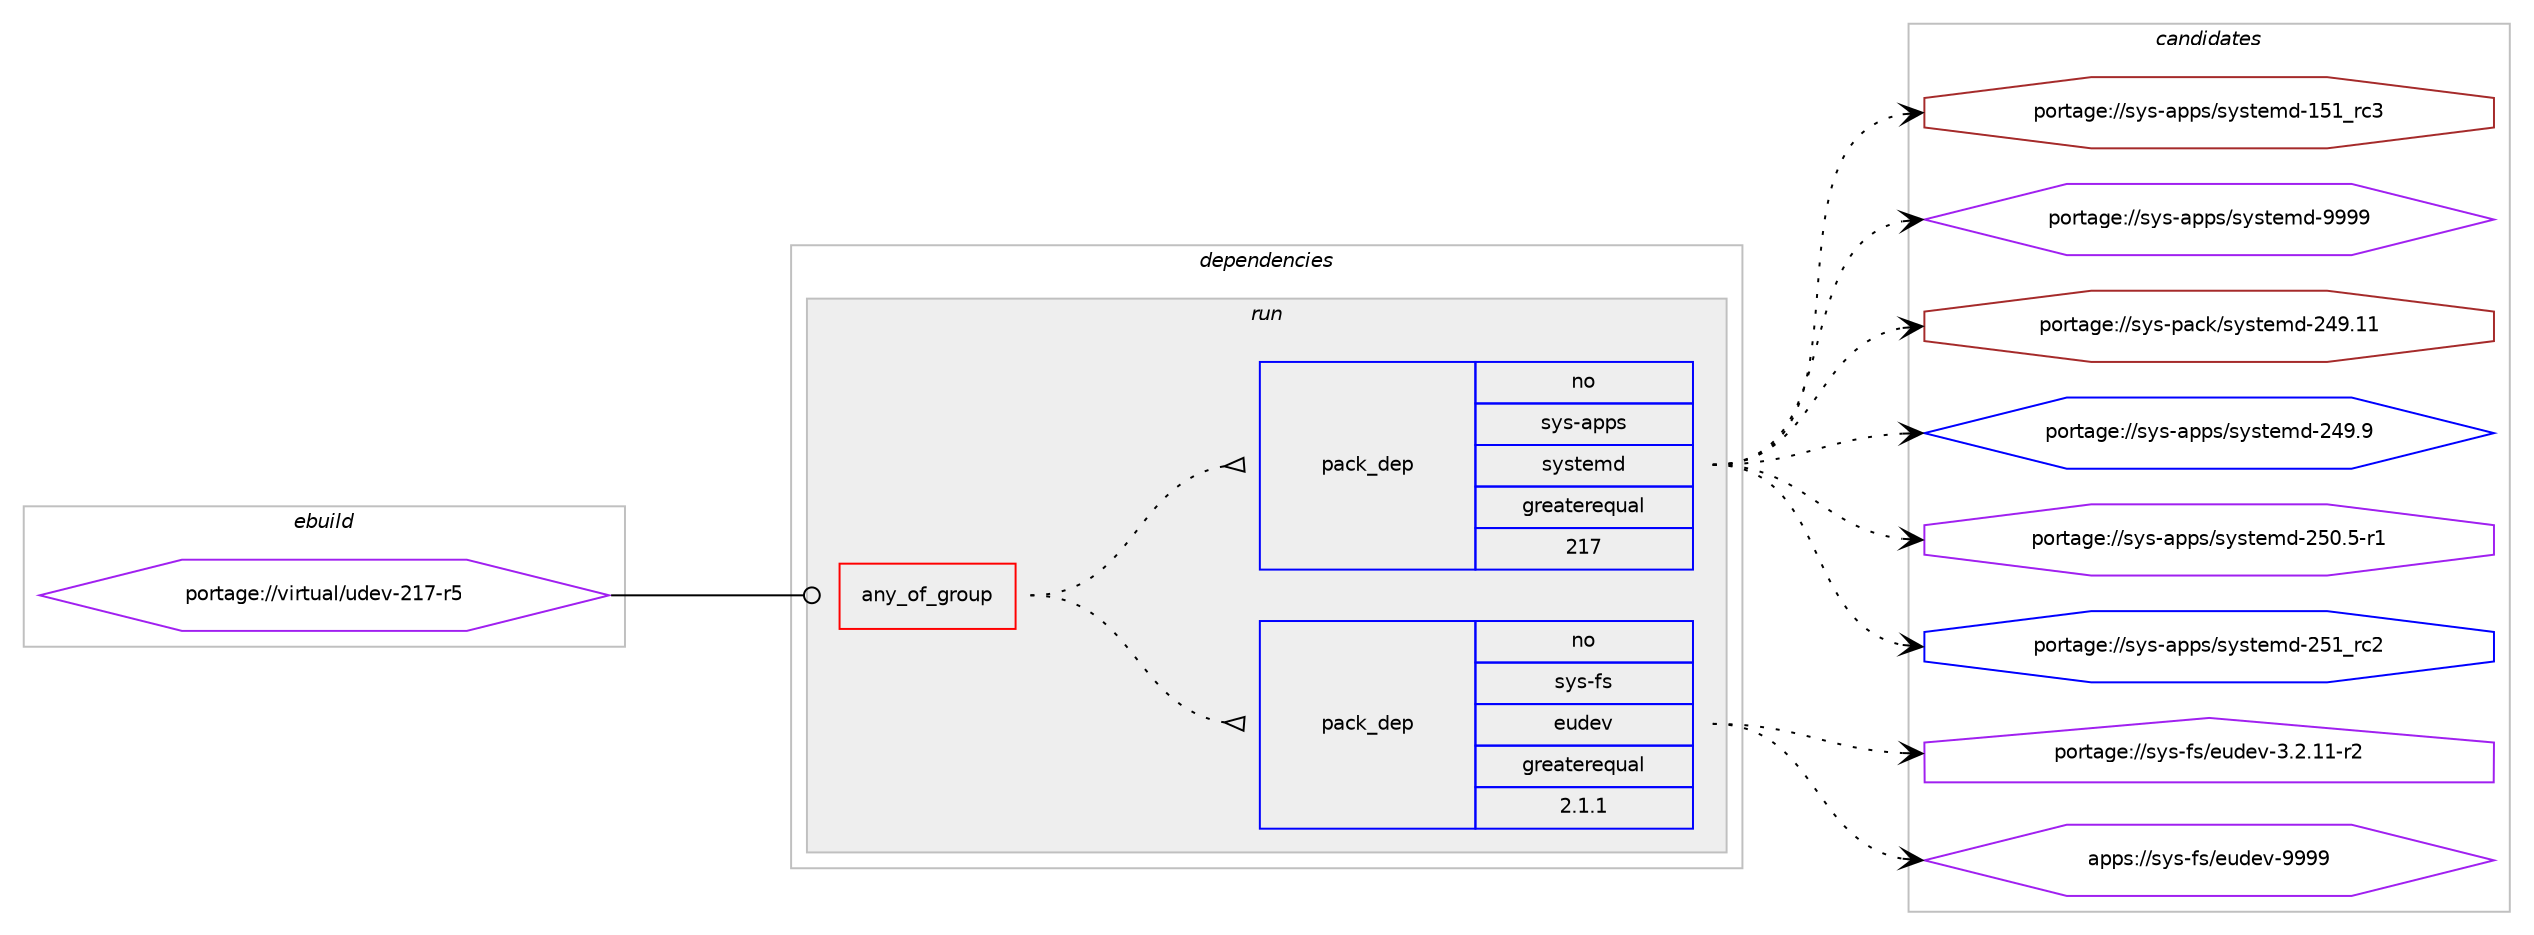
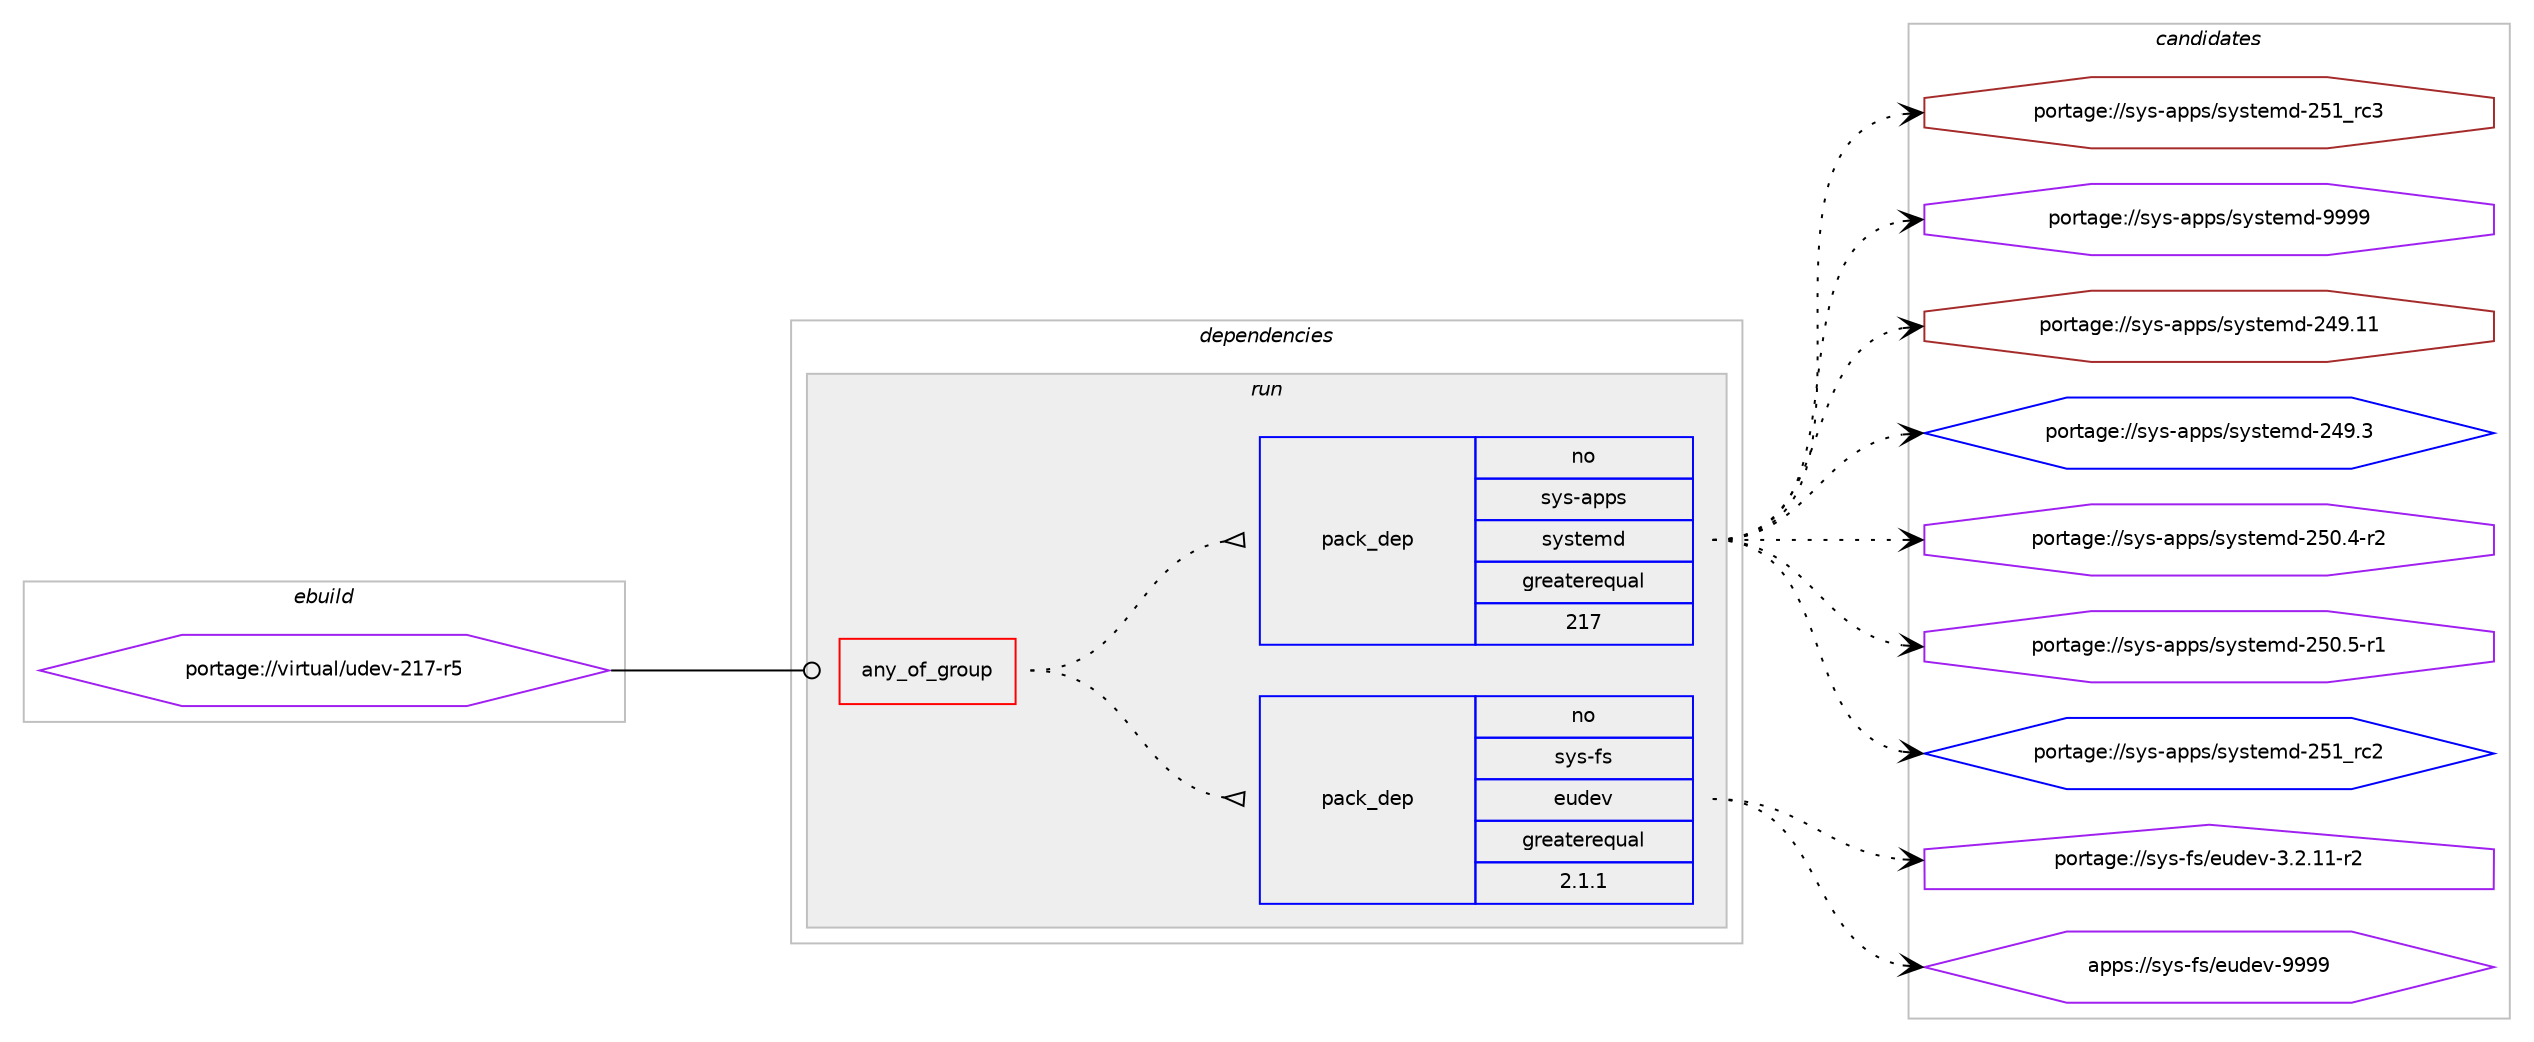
(2209, 113) -> (2209, 113)
(2209, 220) -> (2209, 220)
(2209, 326) -> (2209, 326)
(2209, 433) -> (2209, 433)
none -> (2209, 540)
(2209, 647) -> (2209, 754)
